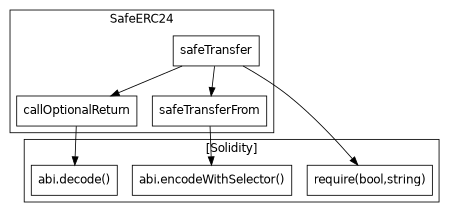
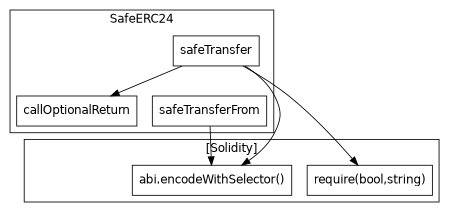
(213, 77) -> (280, 112)
(74, 180) -> none
